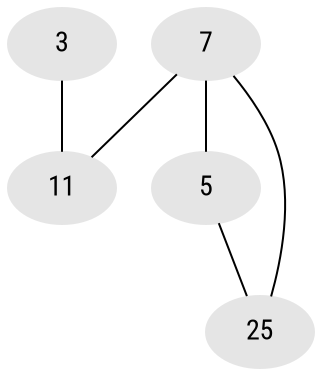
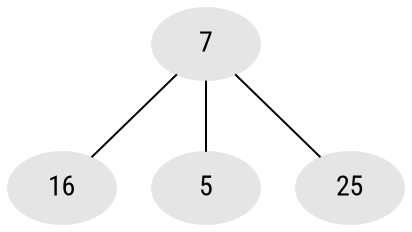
(62, 44) -> none
(62, 188) -> (62, 188)
(233, 260) -> none
